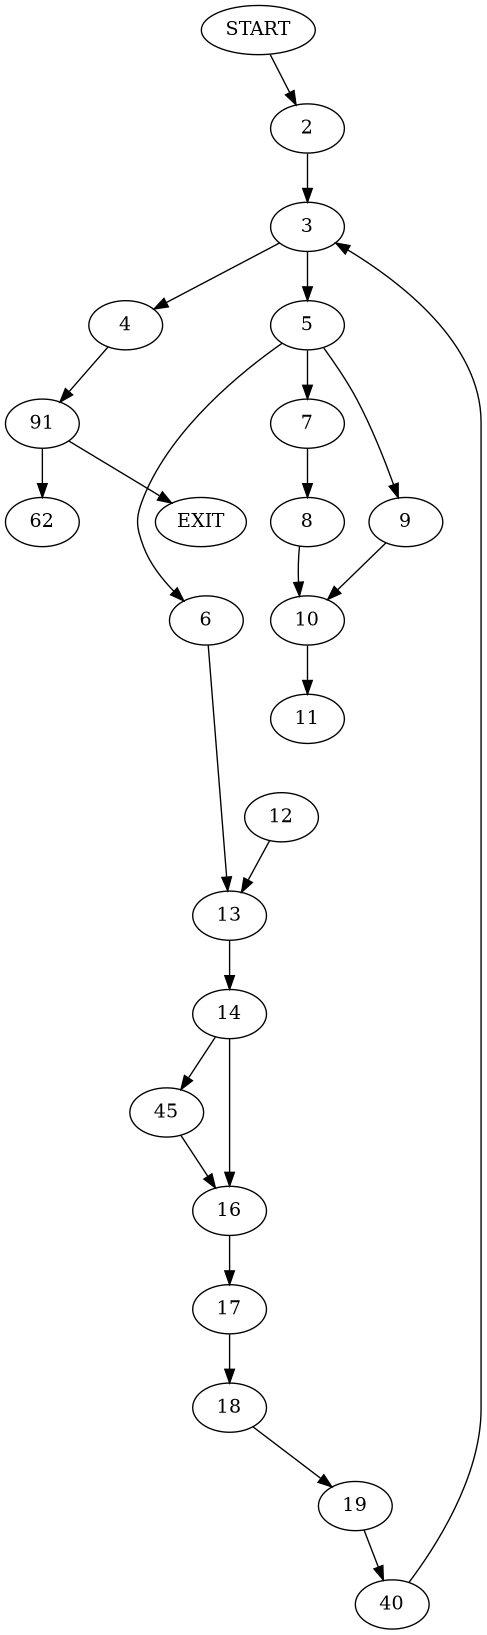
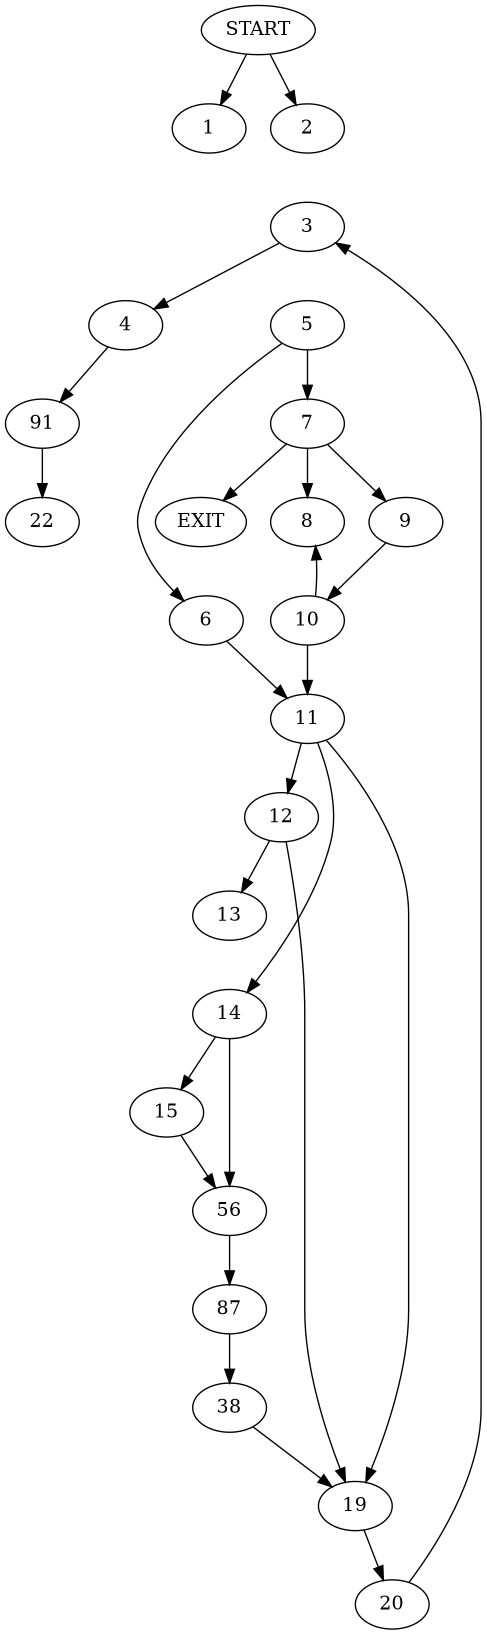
none -> (209, 128)
(308, 171) -> none
(308, 269) -> none
(364, 414) -> (352, 468)
(114, 468) -> (260, 468)
(42, 522) -> (42, 522)
(298, 564) -> (317, 578)
(217, 761) -> (252, 665)
none -> (296, 761)
(230, 958) -> (322, 869)
none -> (409, 1096)
(167, 1112) -> (167, 1112)
none -> (305, 1157)
(230, 1211) -> (230, 1211)
(230, 1309) -> (230, 1309)
(230, 1408) -> (230, 1408)
(392, 1604) -> (392, 1604)
